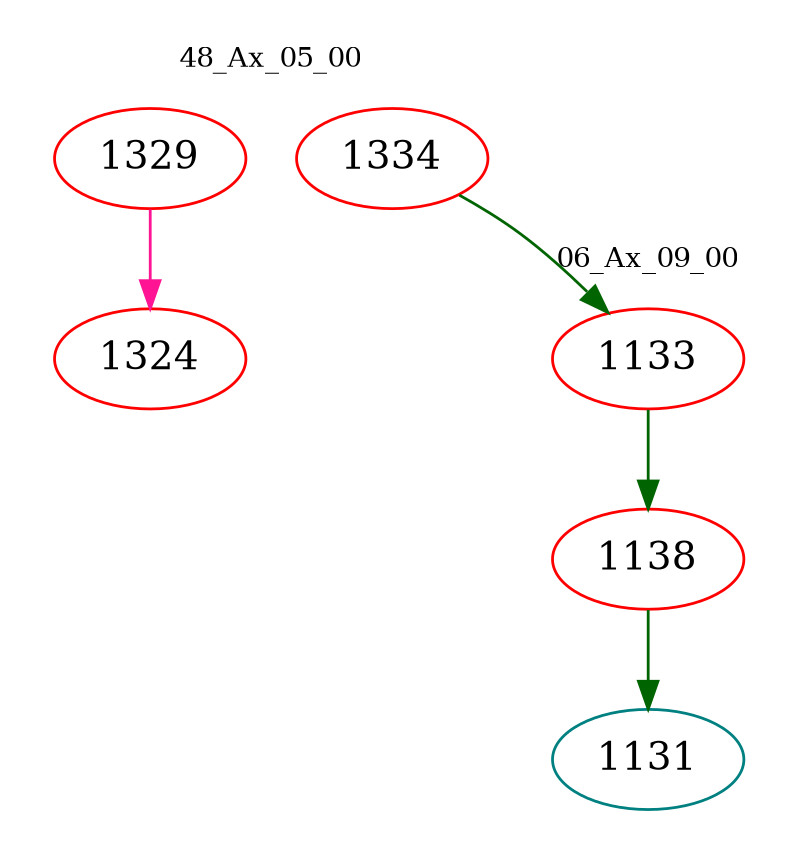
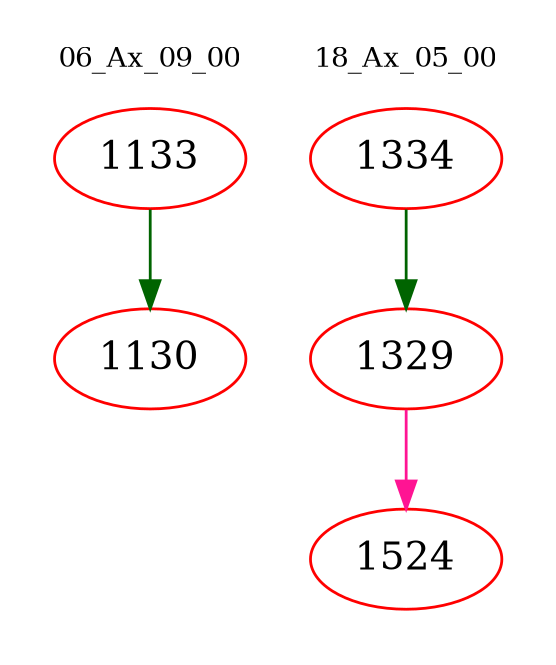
(271, 60) -> (406, 60)
(549, 256) -> (406, 245)
(150, 359) -> (406, 559)
(648, 559) -> (150, 359)
(648, 759) -> none
